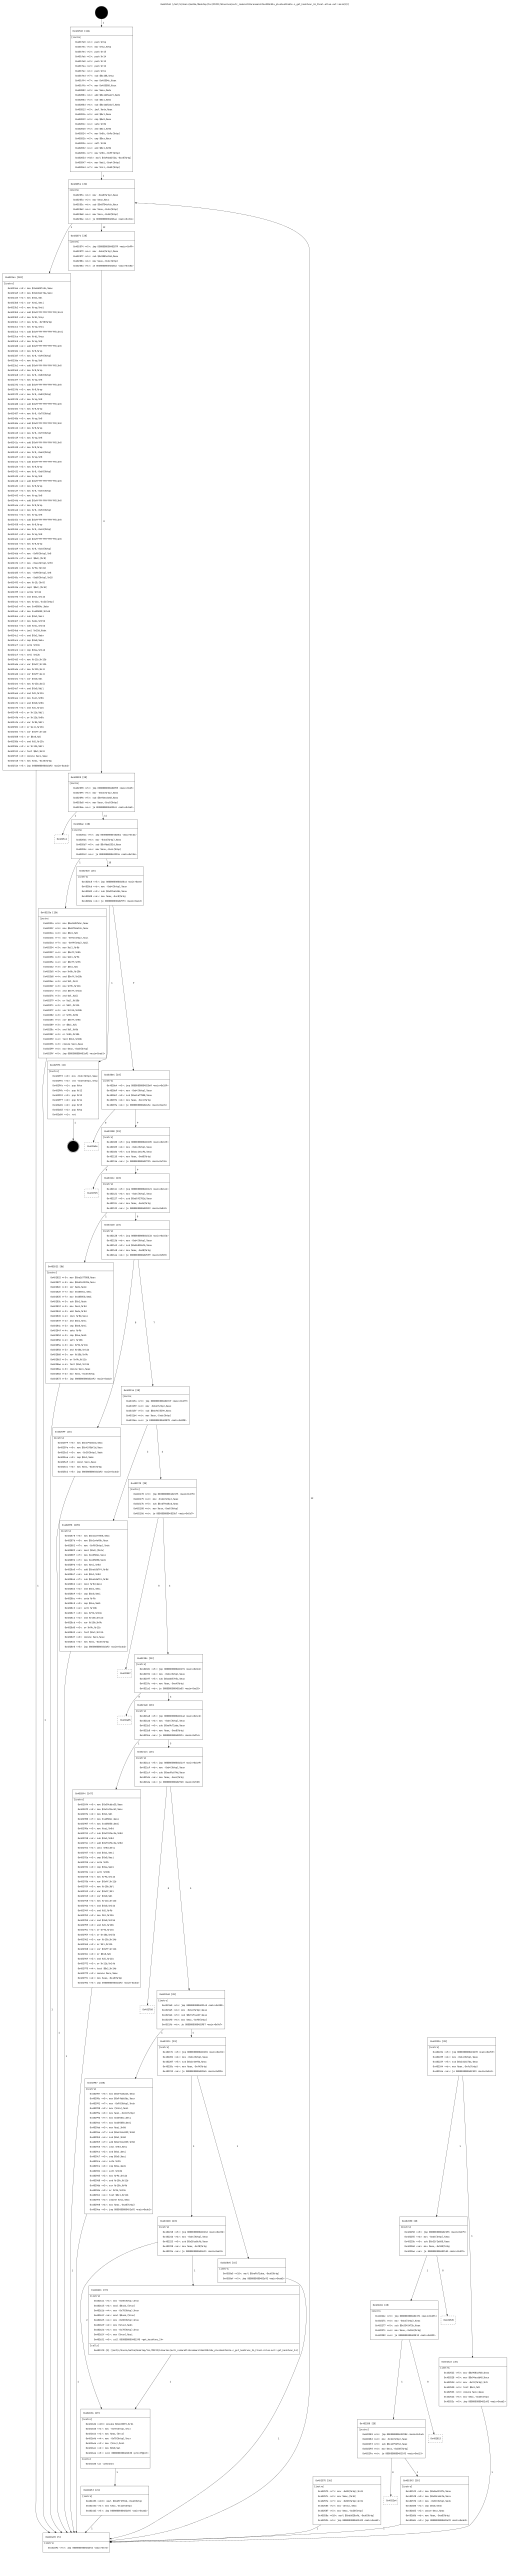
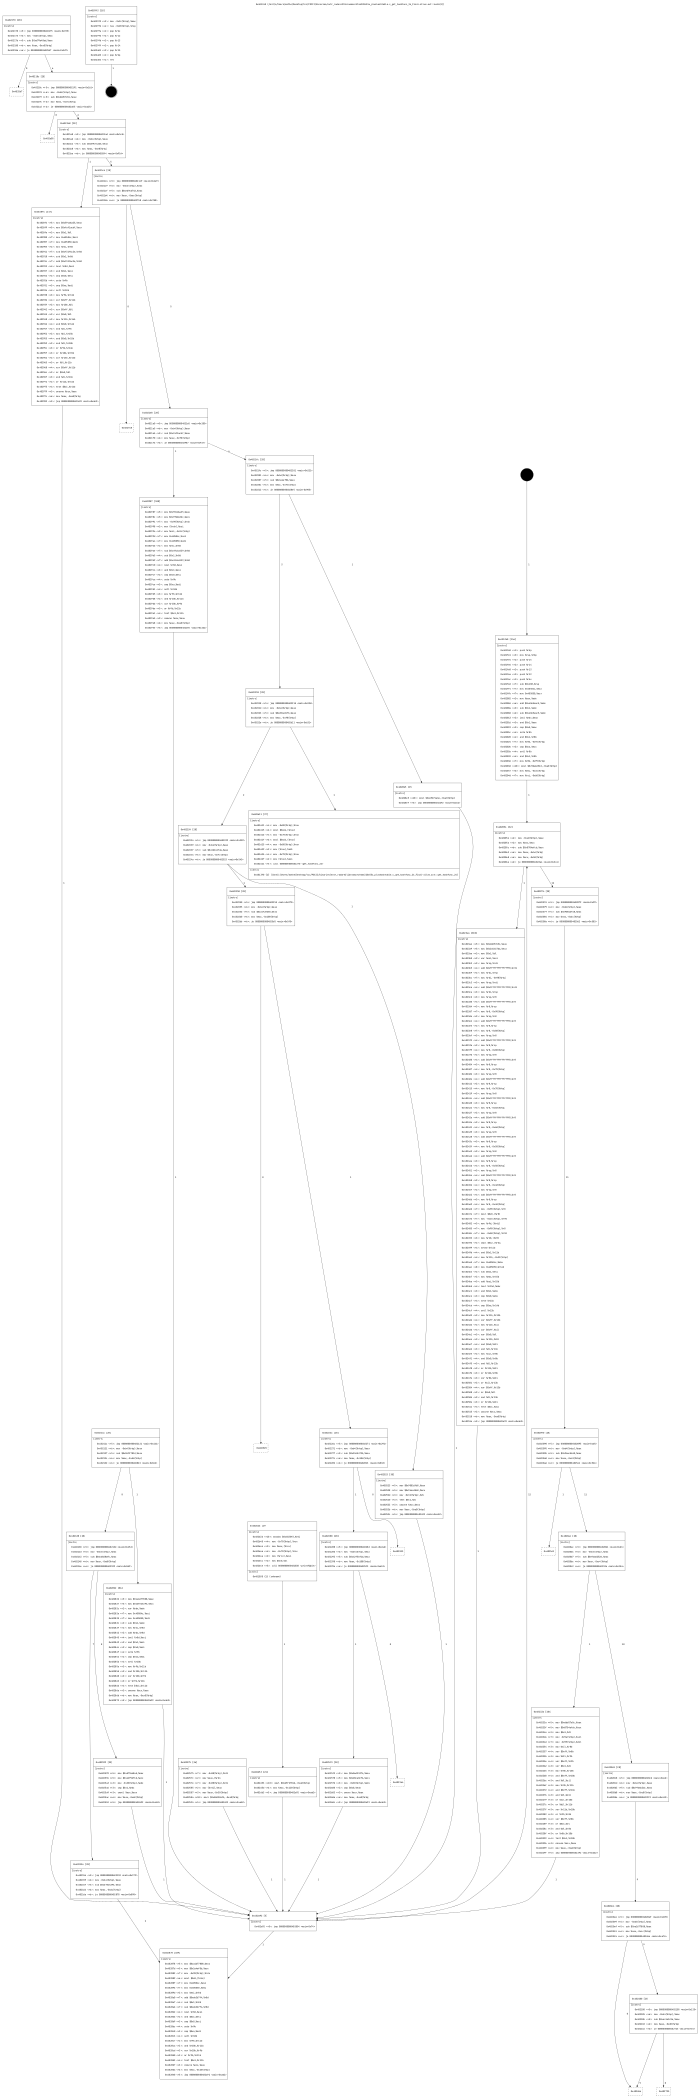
(109, 985) -> none
(136, 1169) -> (647, 2059)
(159, 1451) -> none
(64, 2091) -> (251, 1954)
(81, 2304) -> (246, 775)
(154, 2381) -> none
